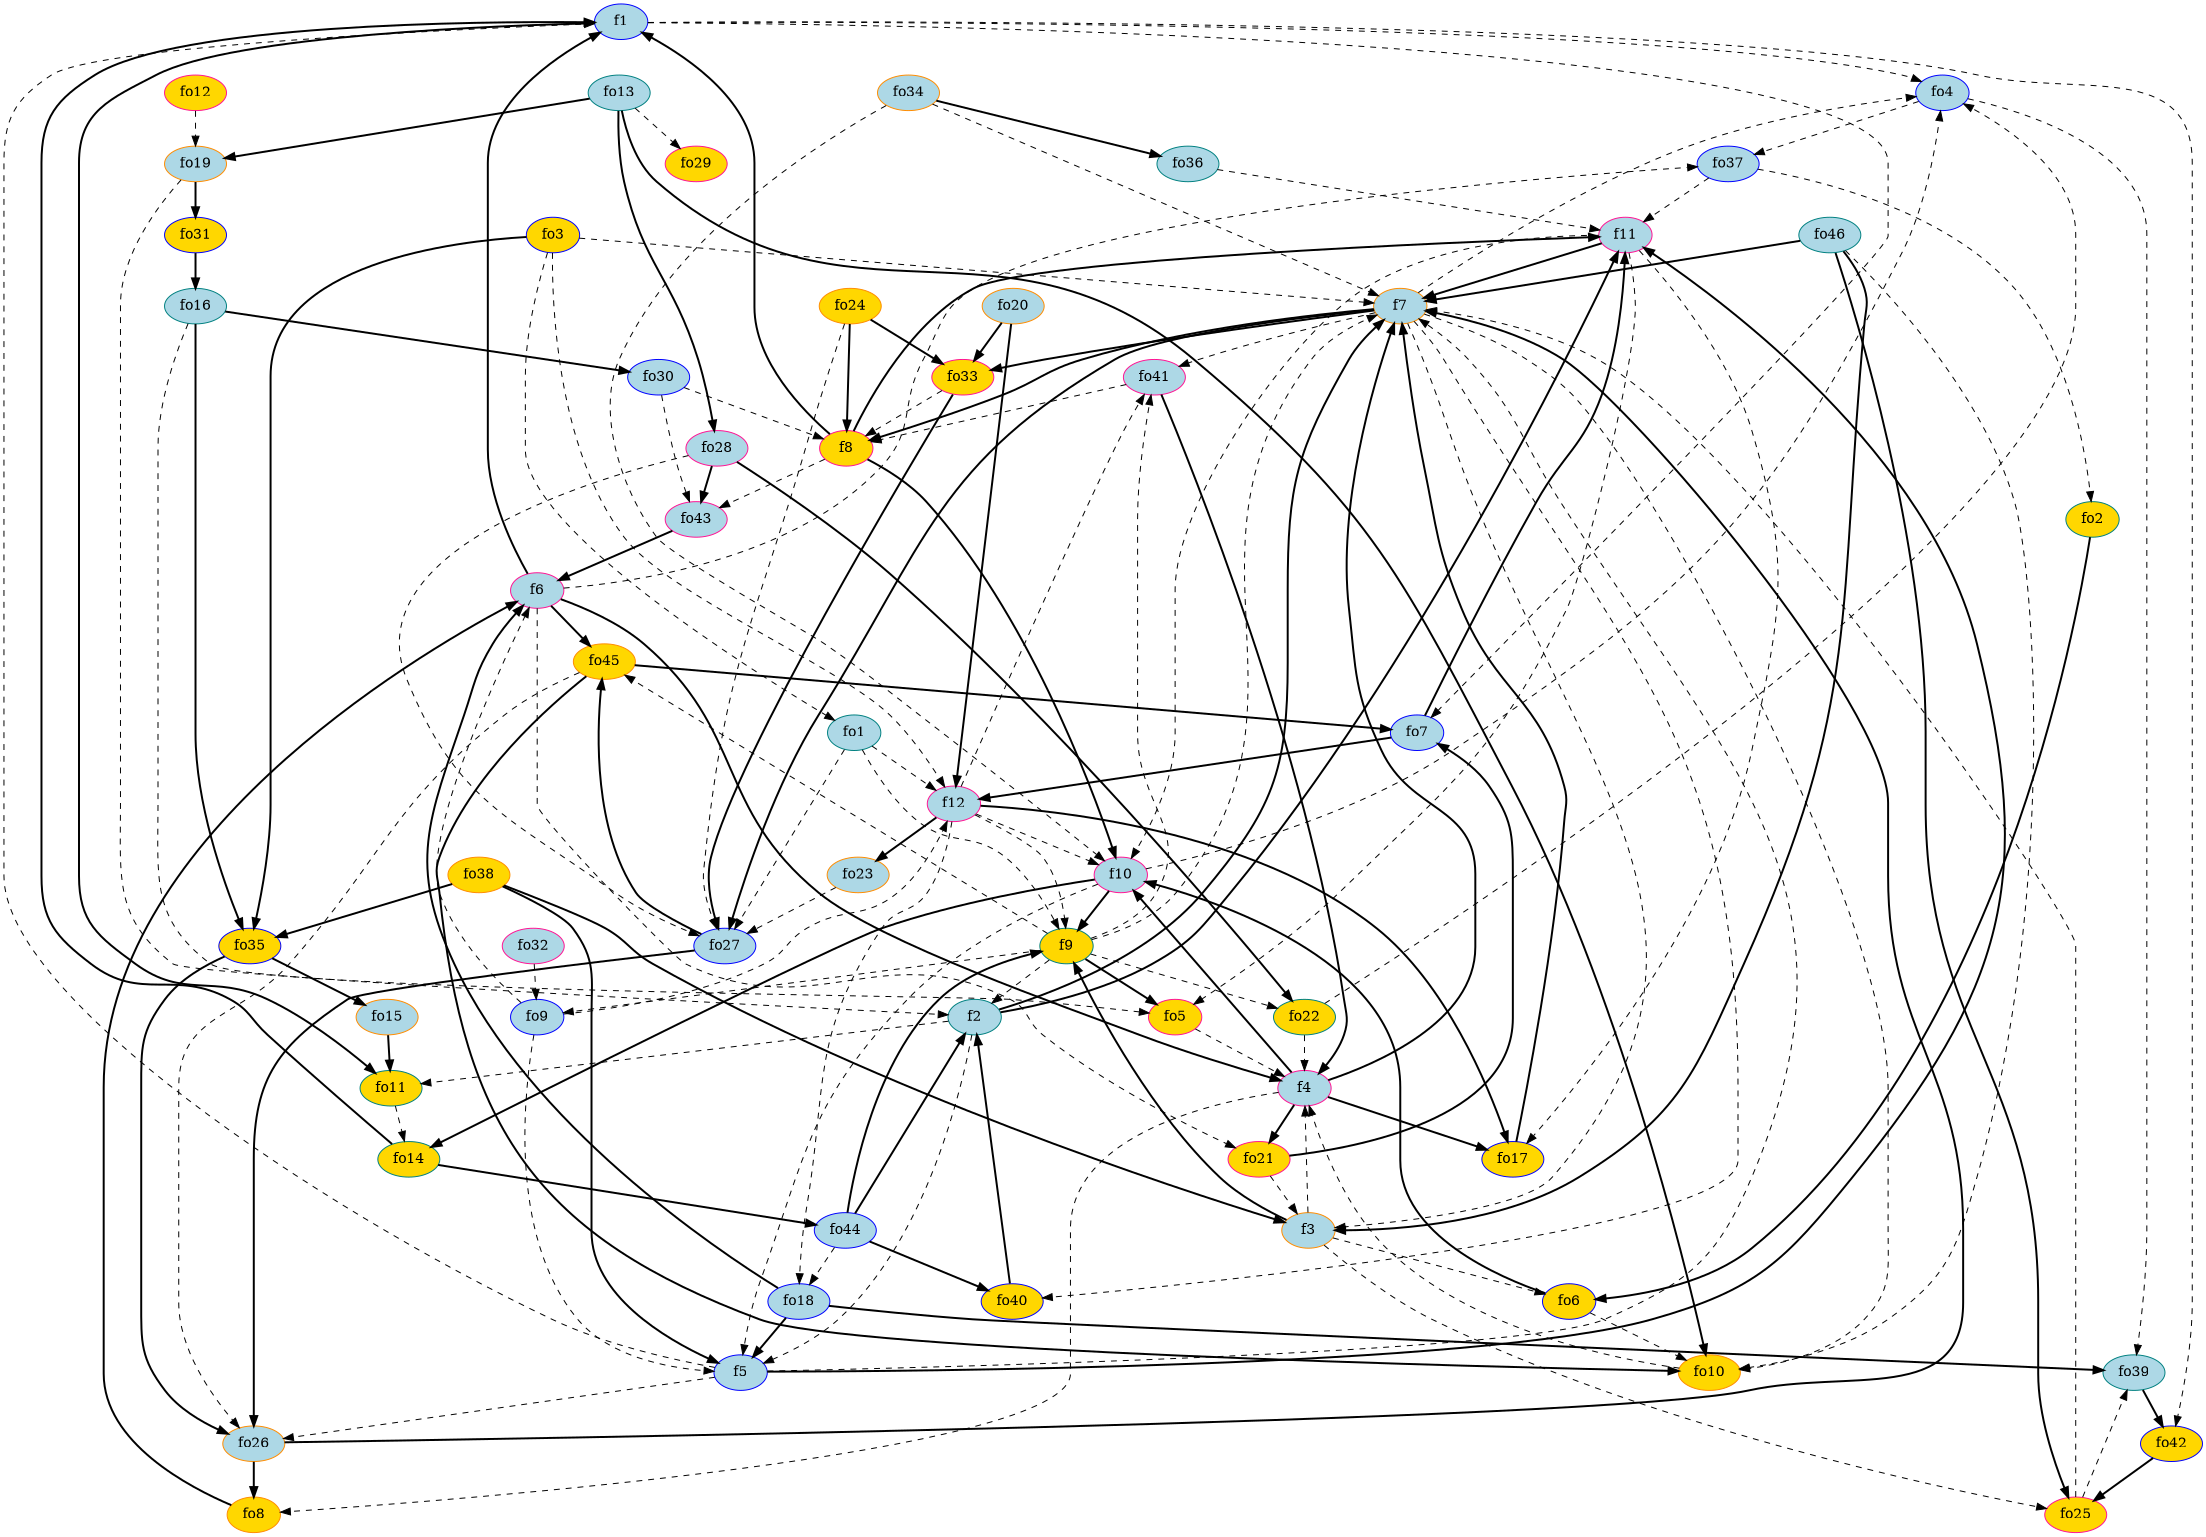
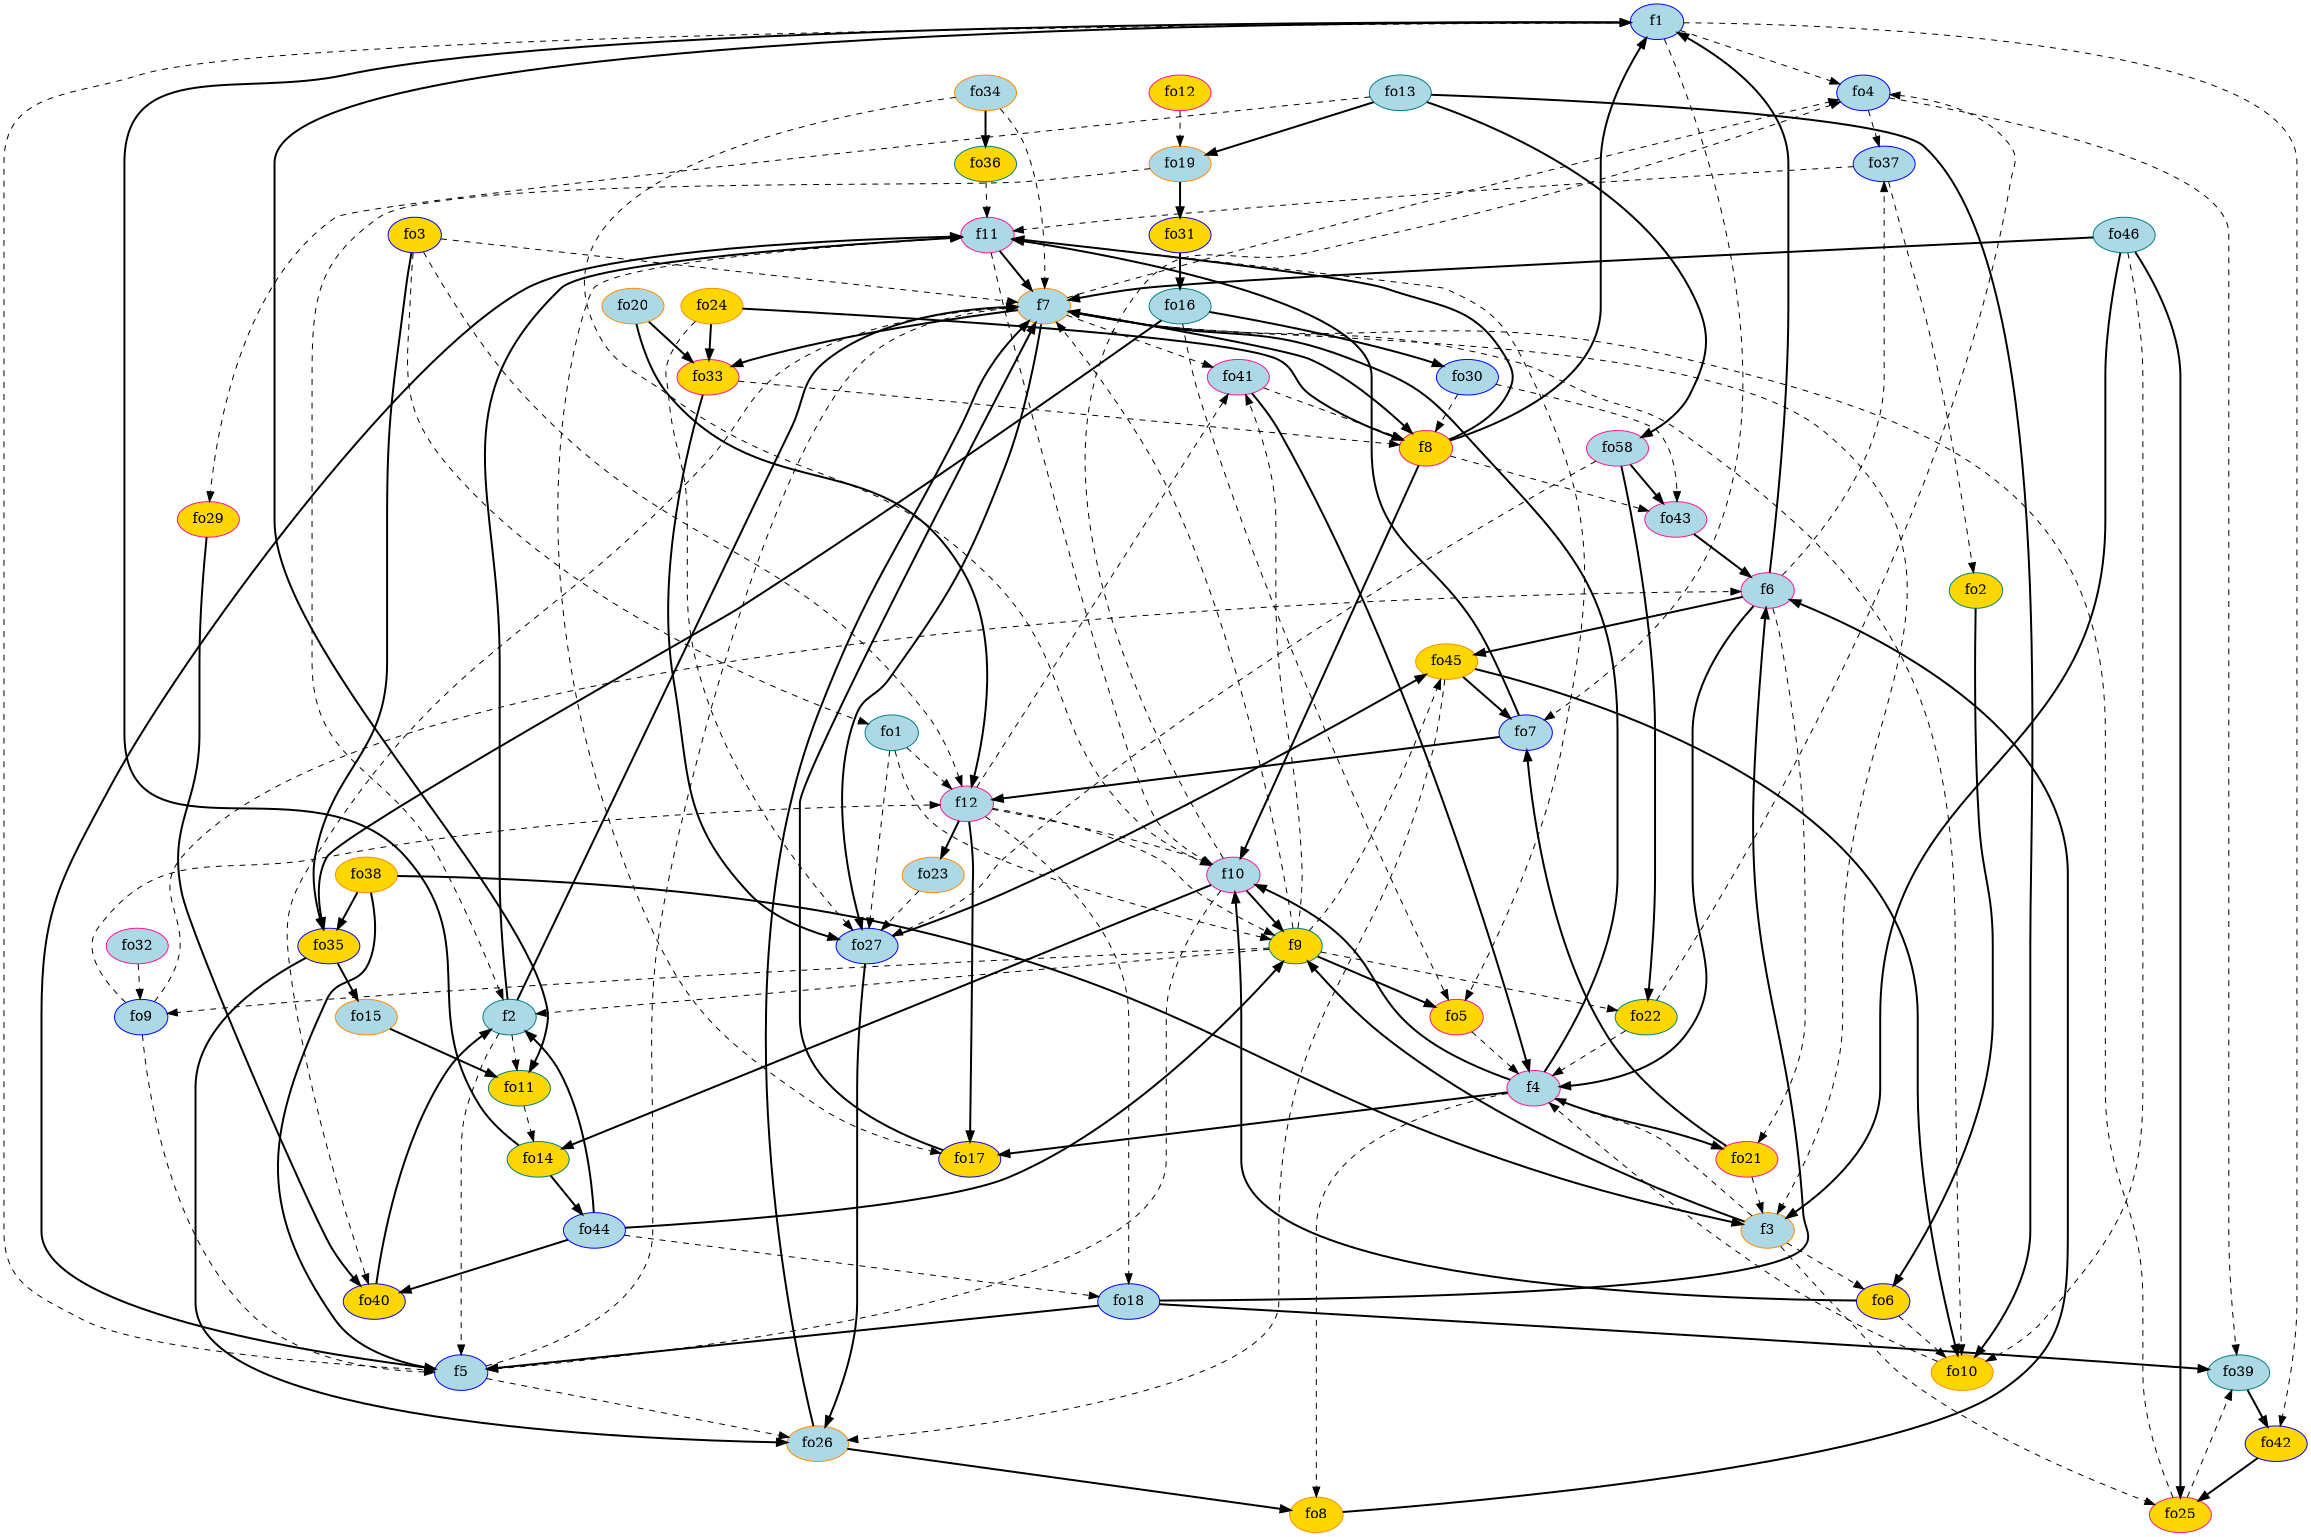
(1188, 164) -> (986, 164)
(717, 448) -> (1618, 448)
none -> (192, 923)
